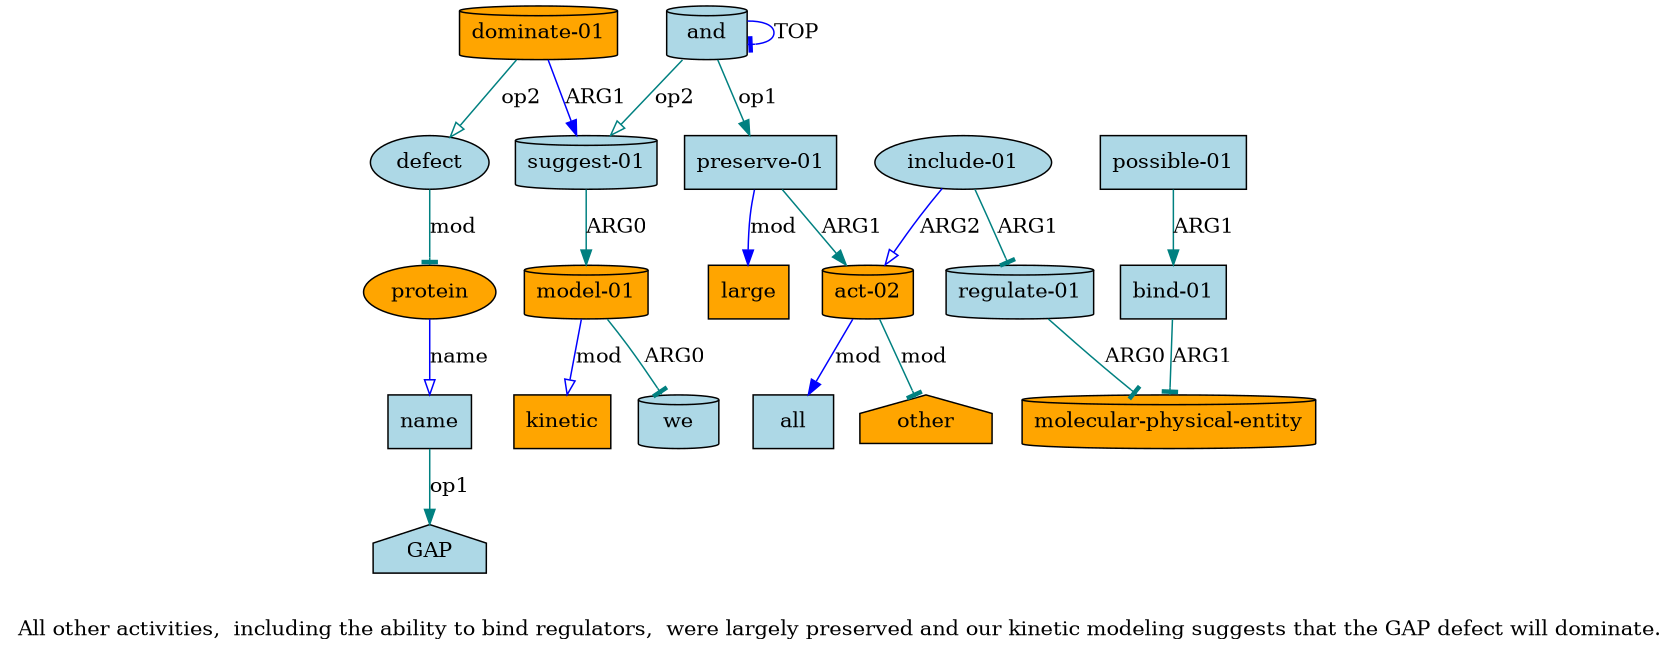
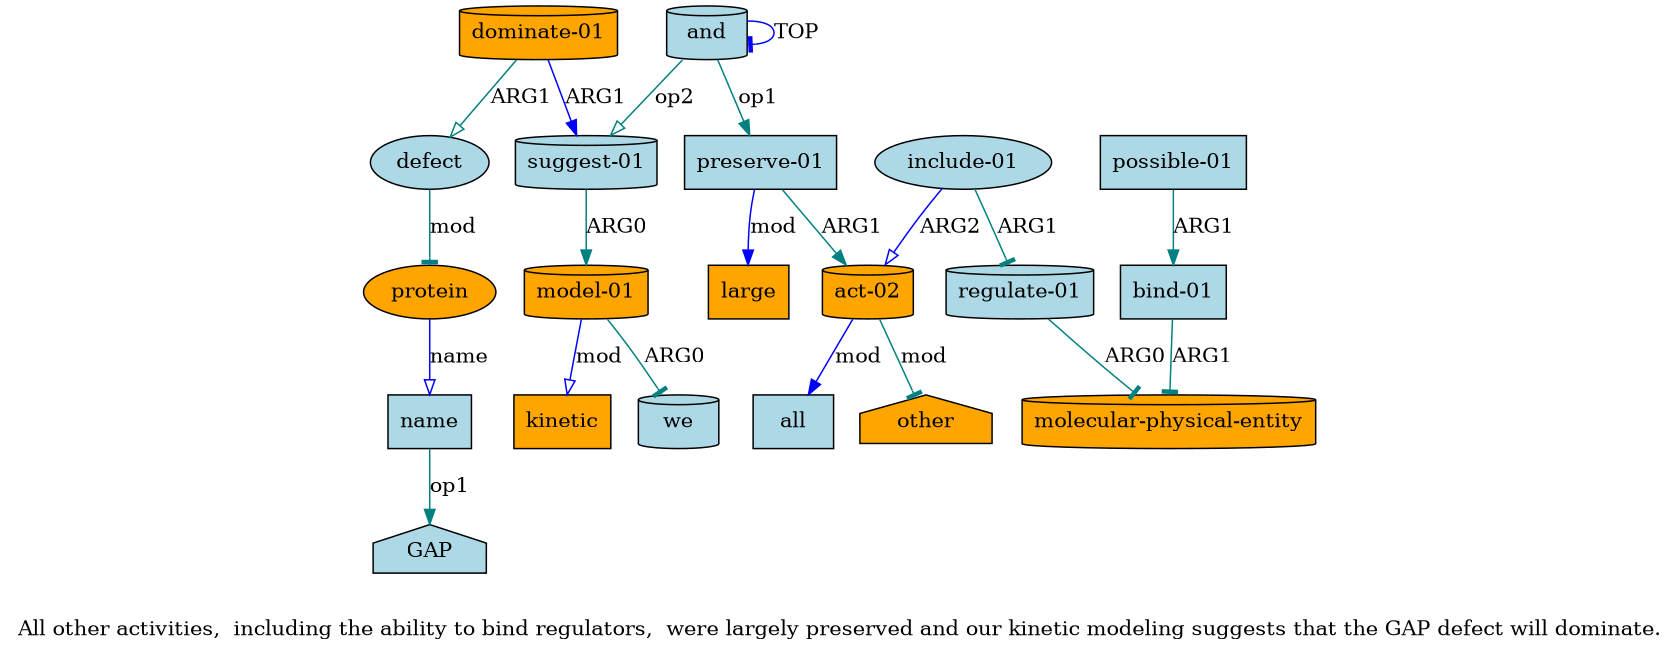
(521, 98) -> (521, 98)
